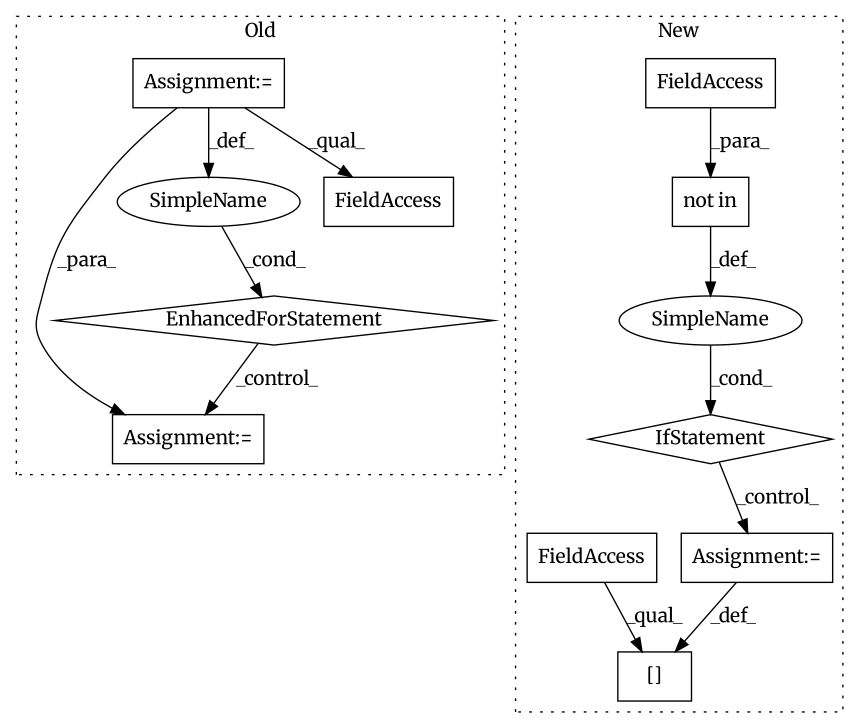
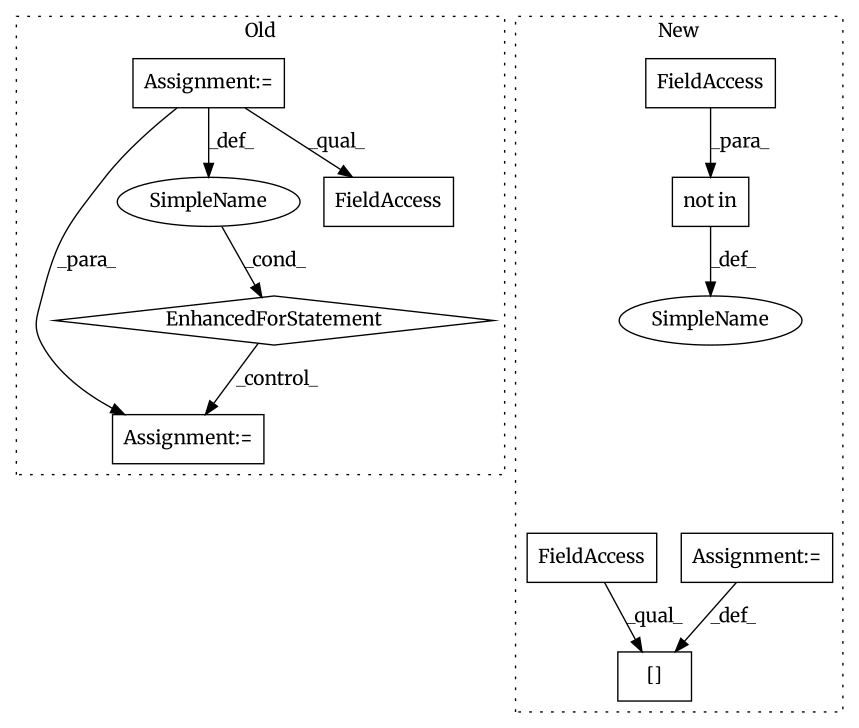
(711, 439) -> none
